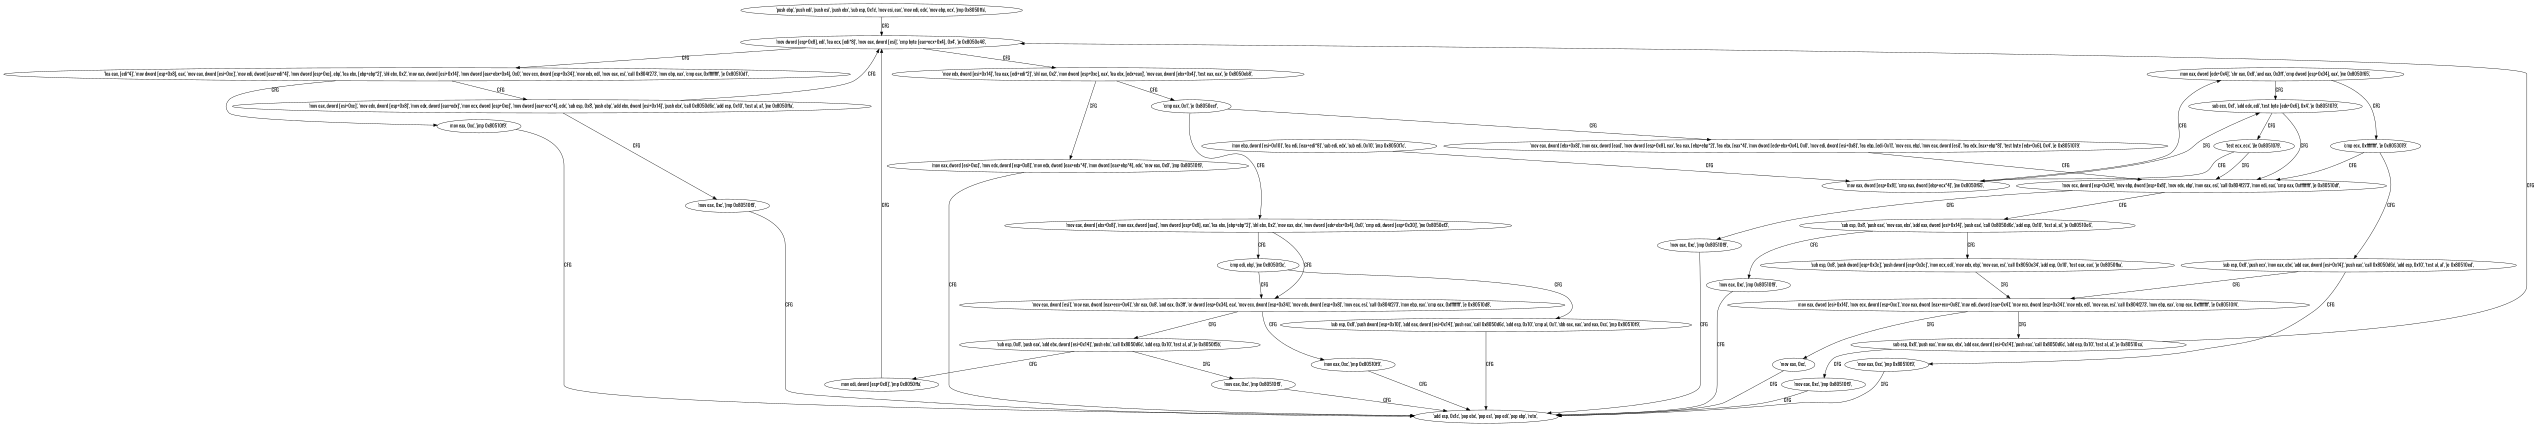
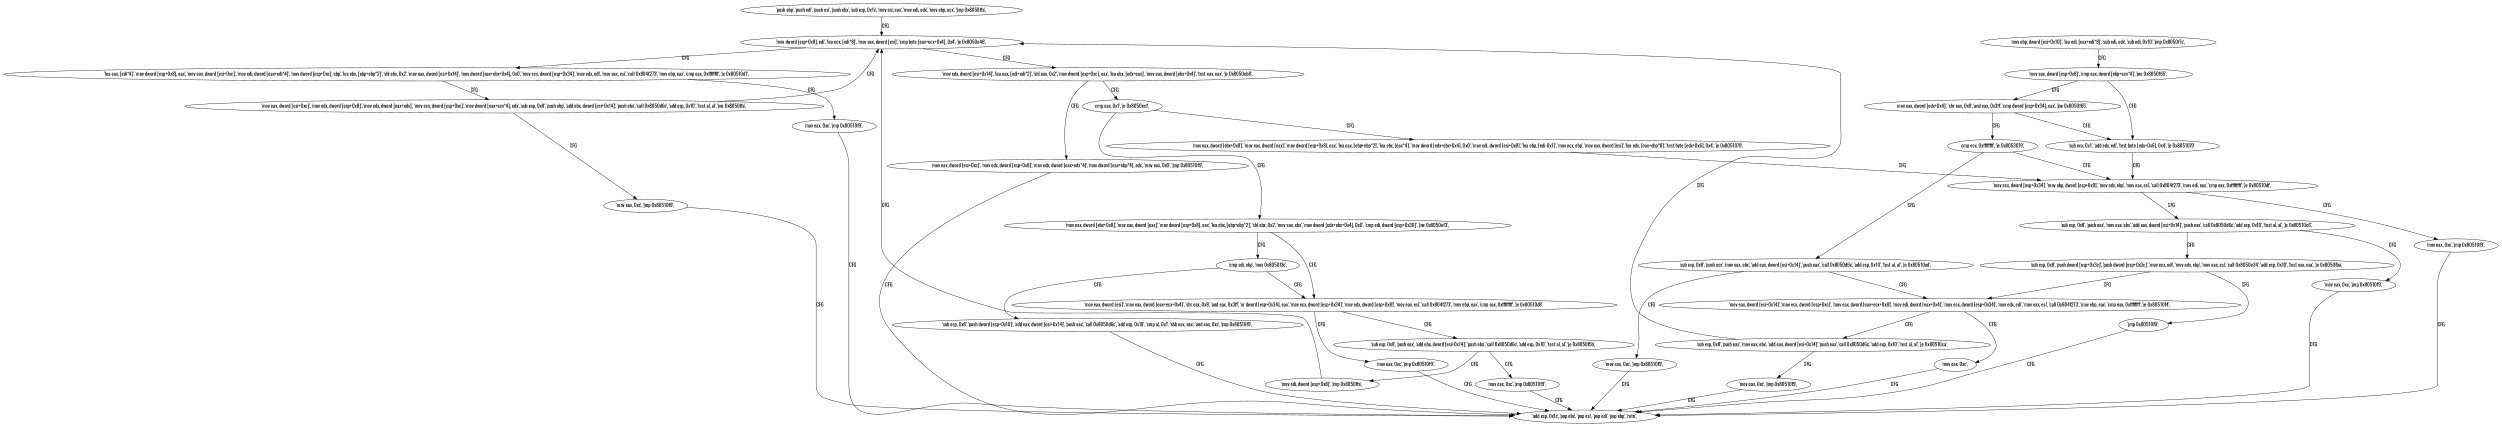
(2254, 146) -> none
(1258, 265) -> (1258, 265)
none -> (2144, 325)
